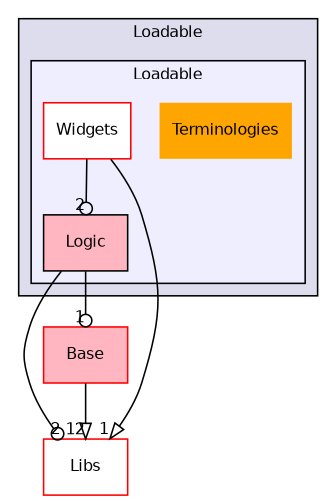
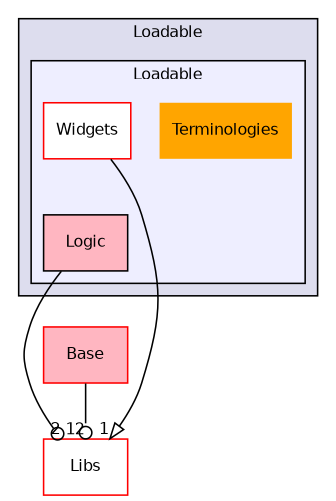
(86, 181) -> none
(86, 293) -> none
(86, 403) -> (86, 403)
